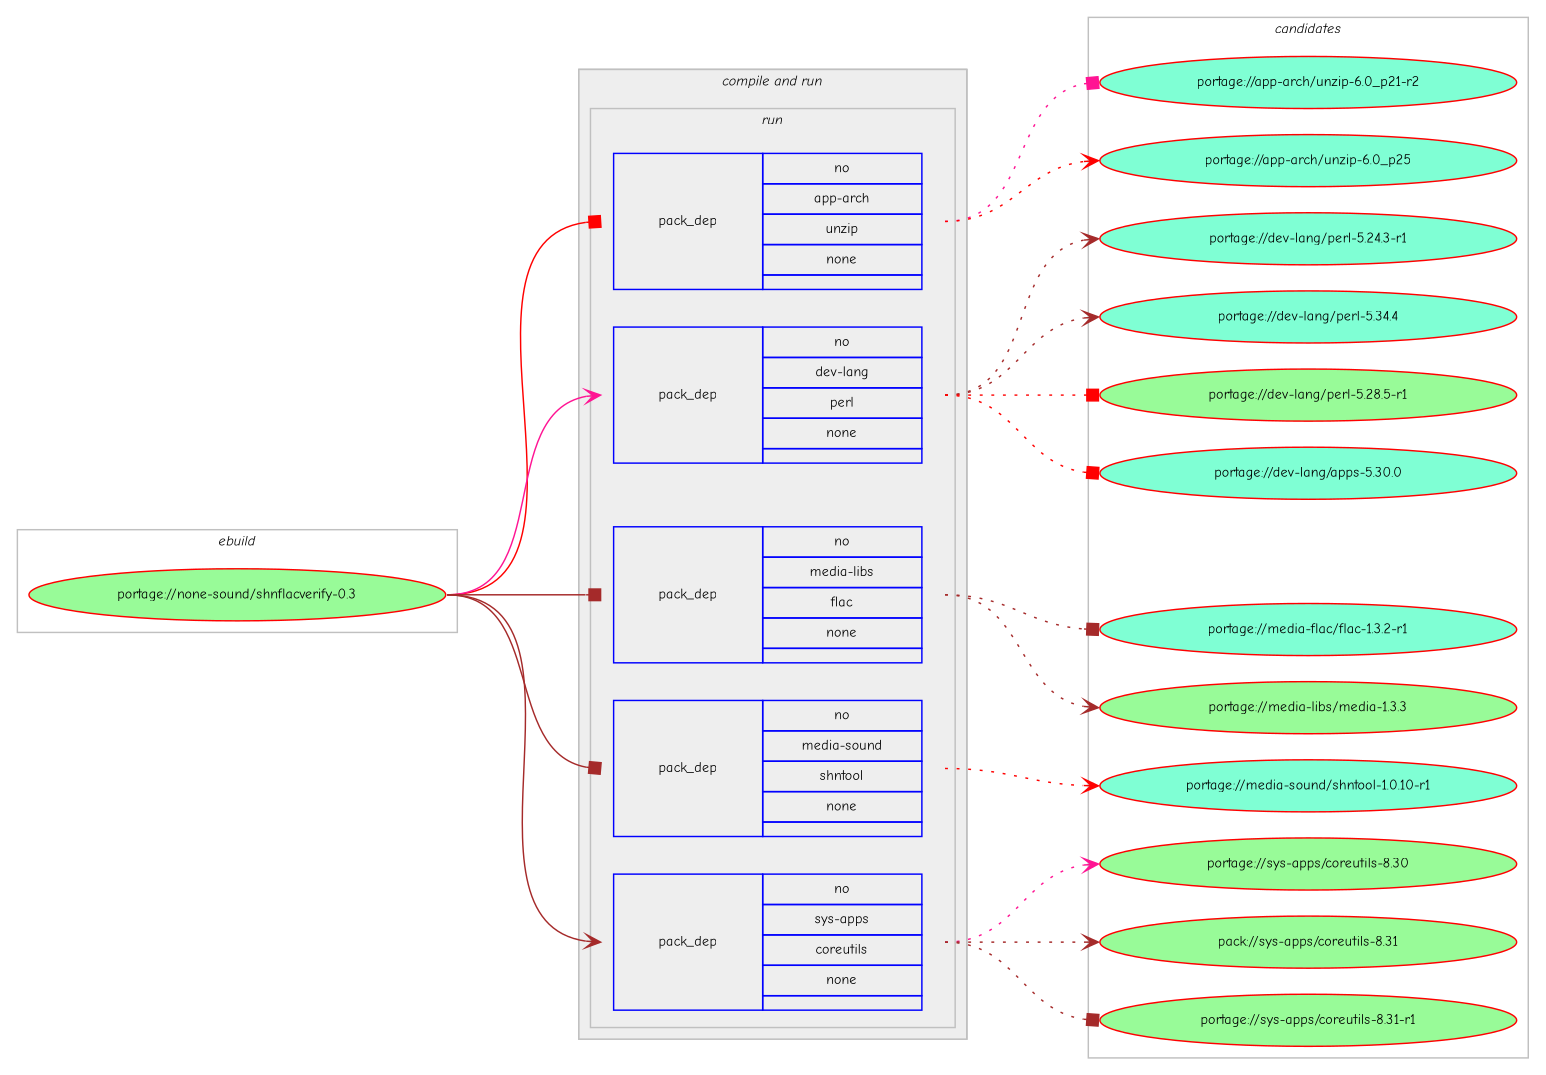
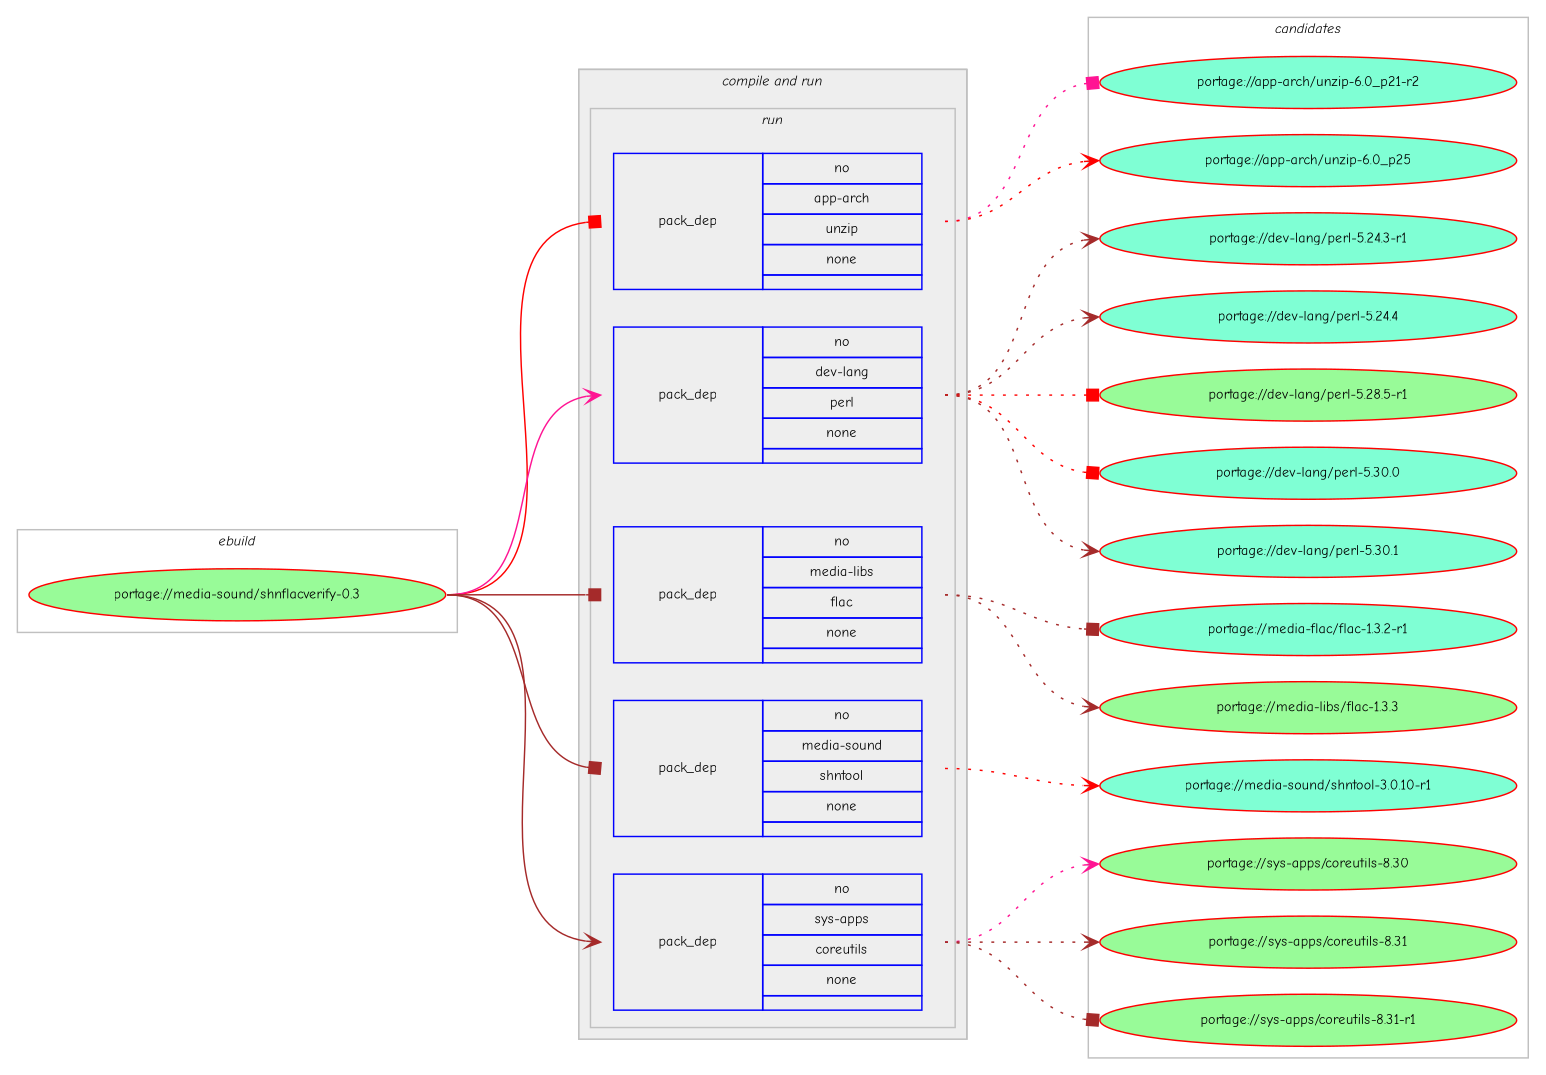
(1308, 317) -> (1308, 317)
(1308, 473) -> (1308, 473)
none -> (1308, 551)
(237, 595) -> (237, 595)
(1308, 708) -> (1308, 708)
(1308, 786) -> (1308, 786)
(1308, 942) -> (1308, 942)
